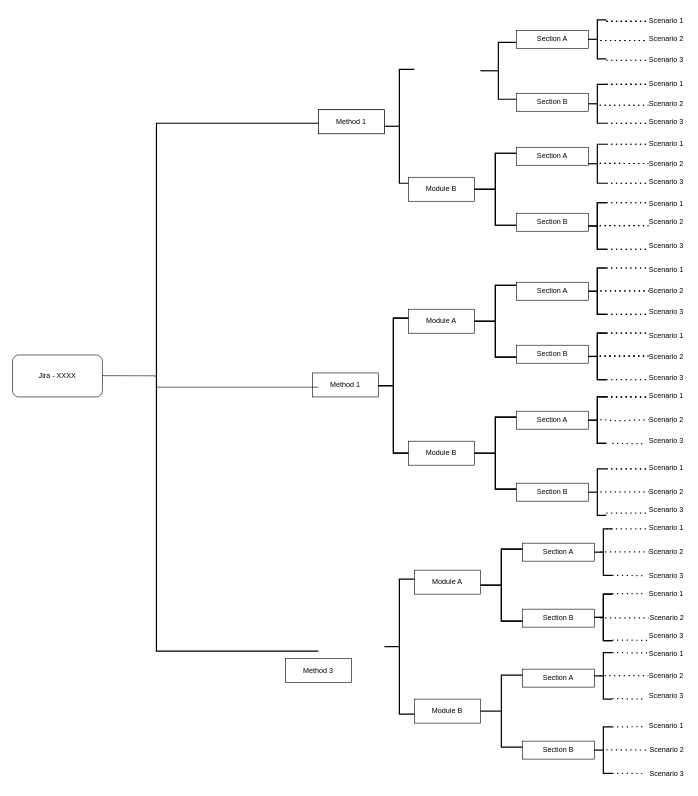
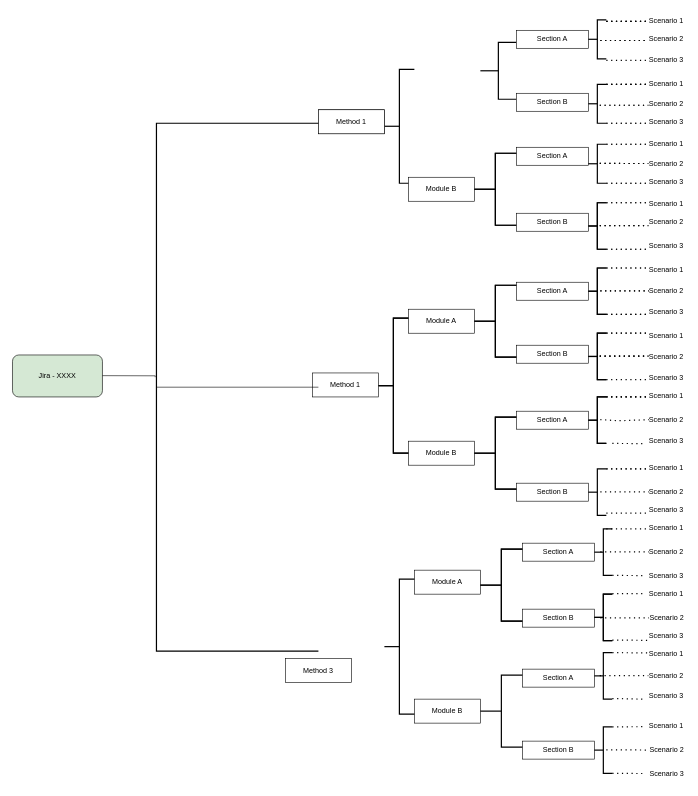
(57, 376) -> (57, 376)
